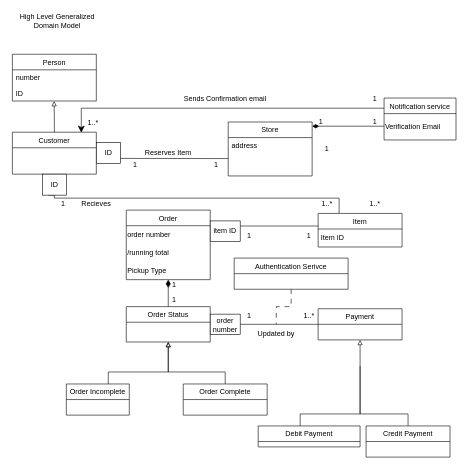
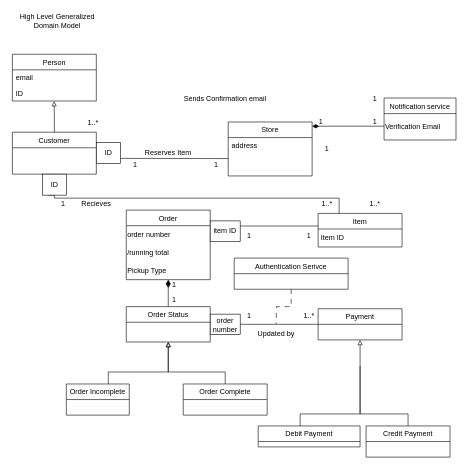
(28, 78) -> (24, 78)
(81, 108) -> none
